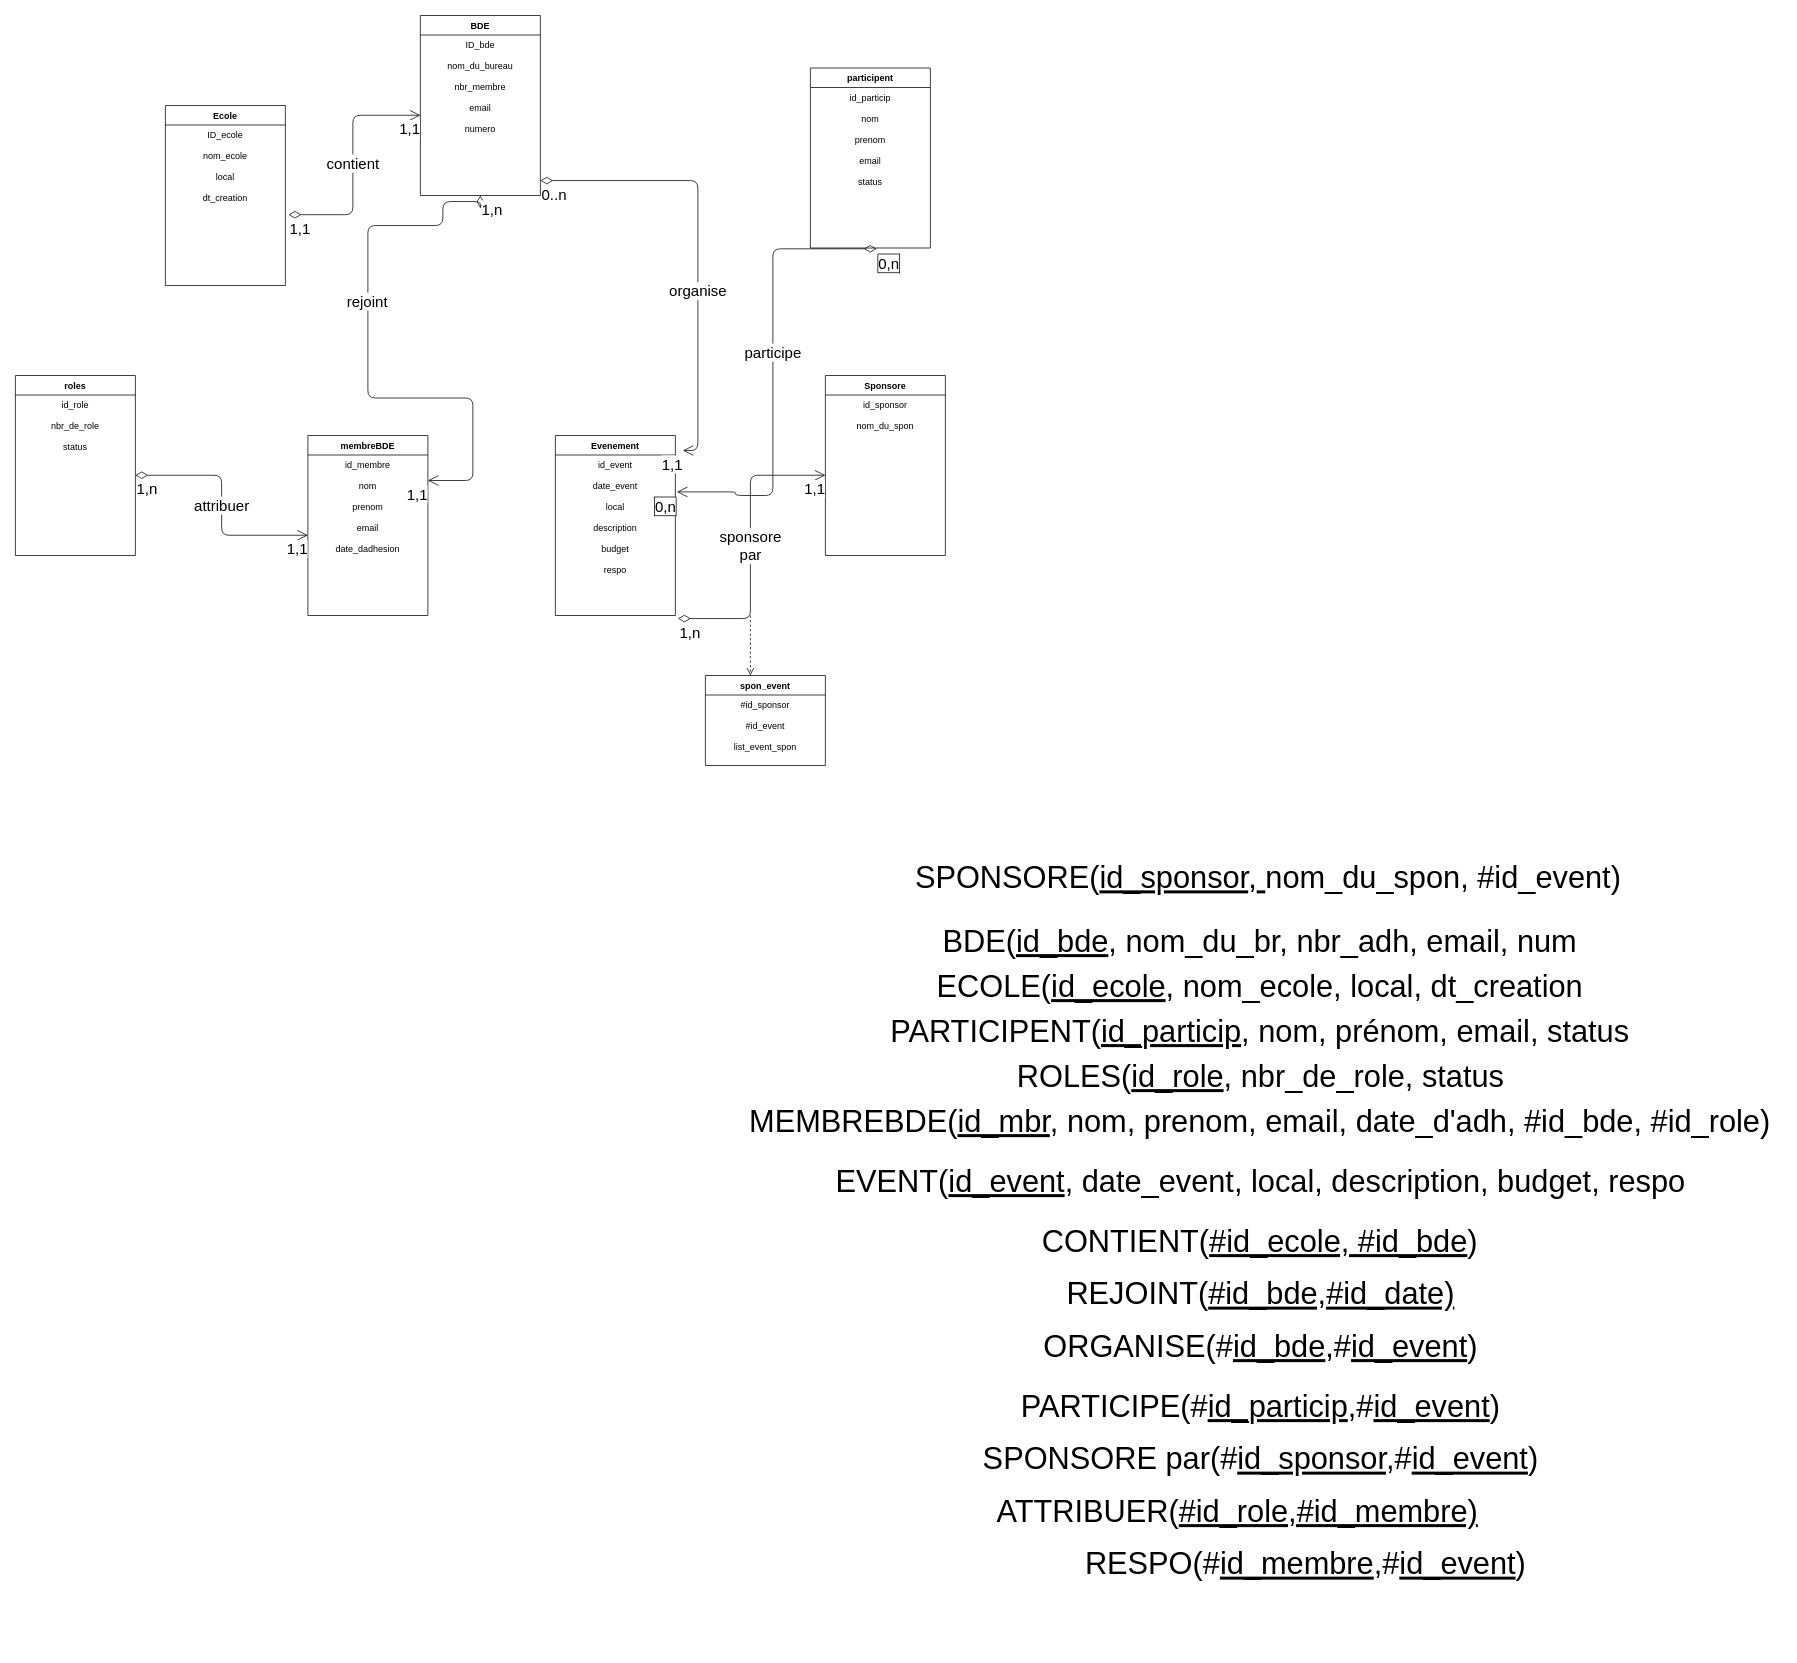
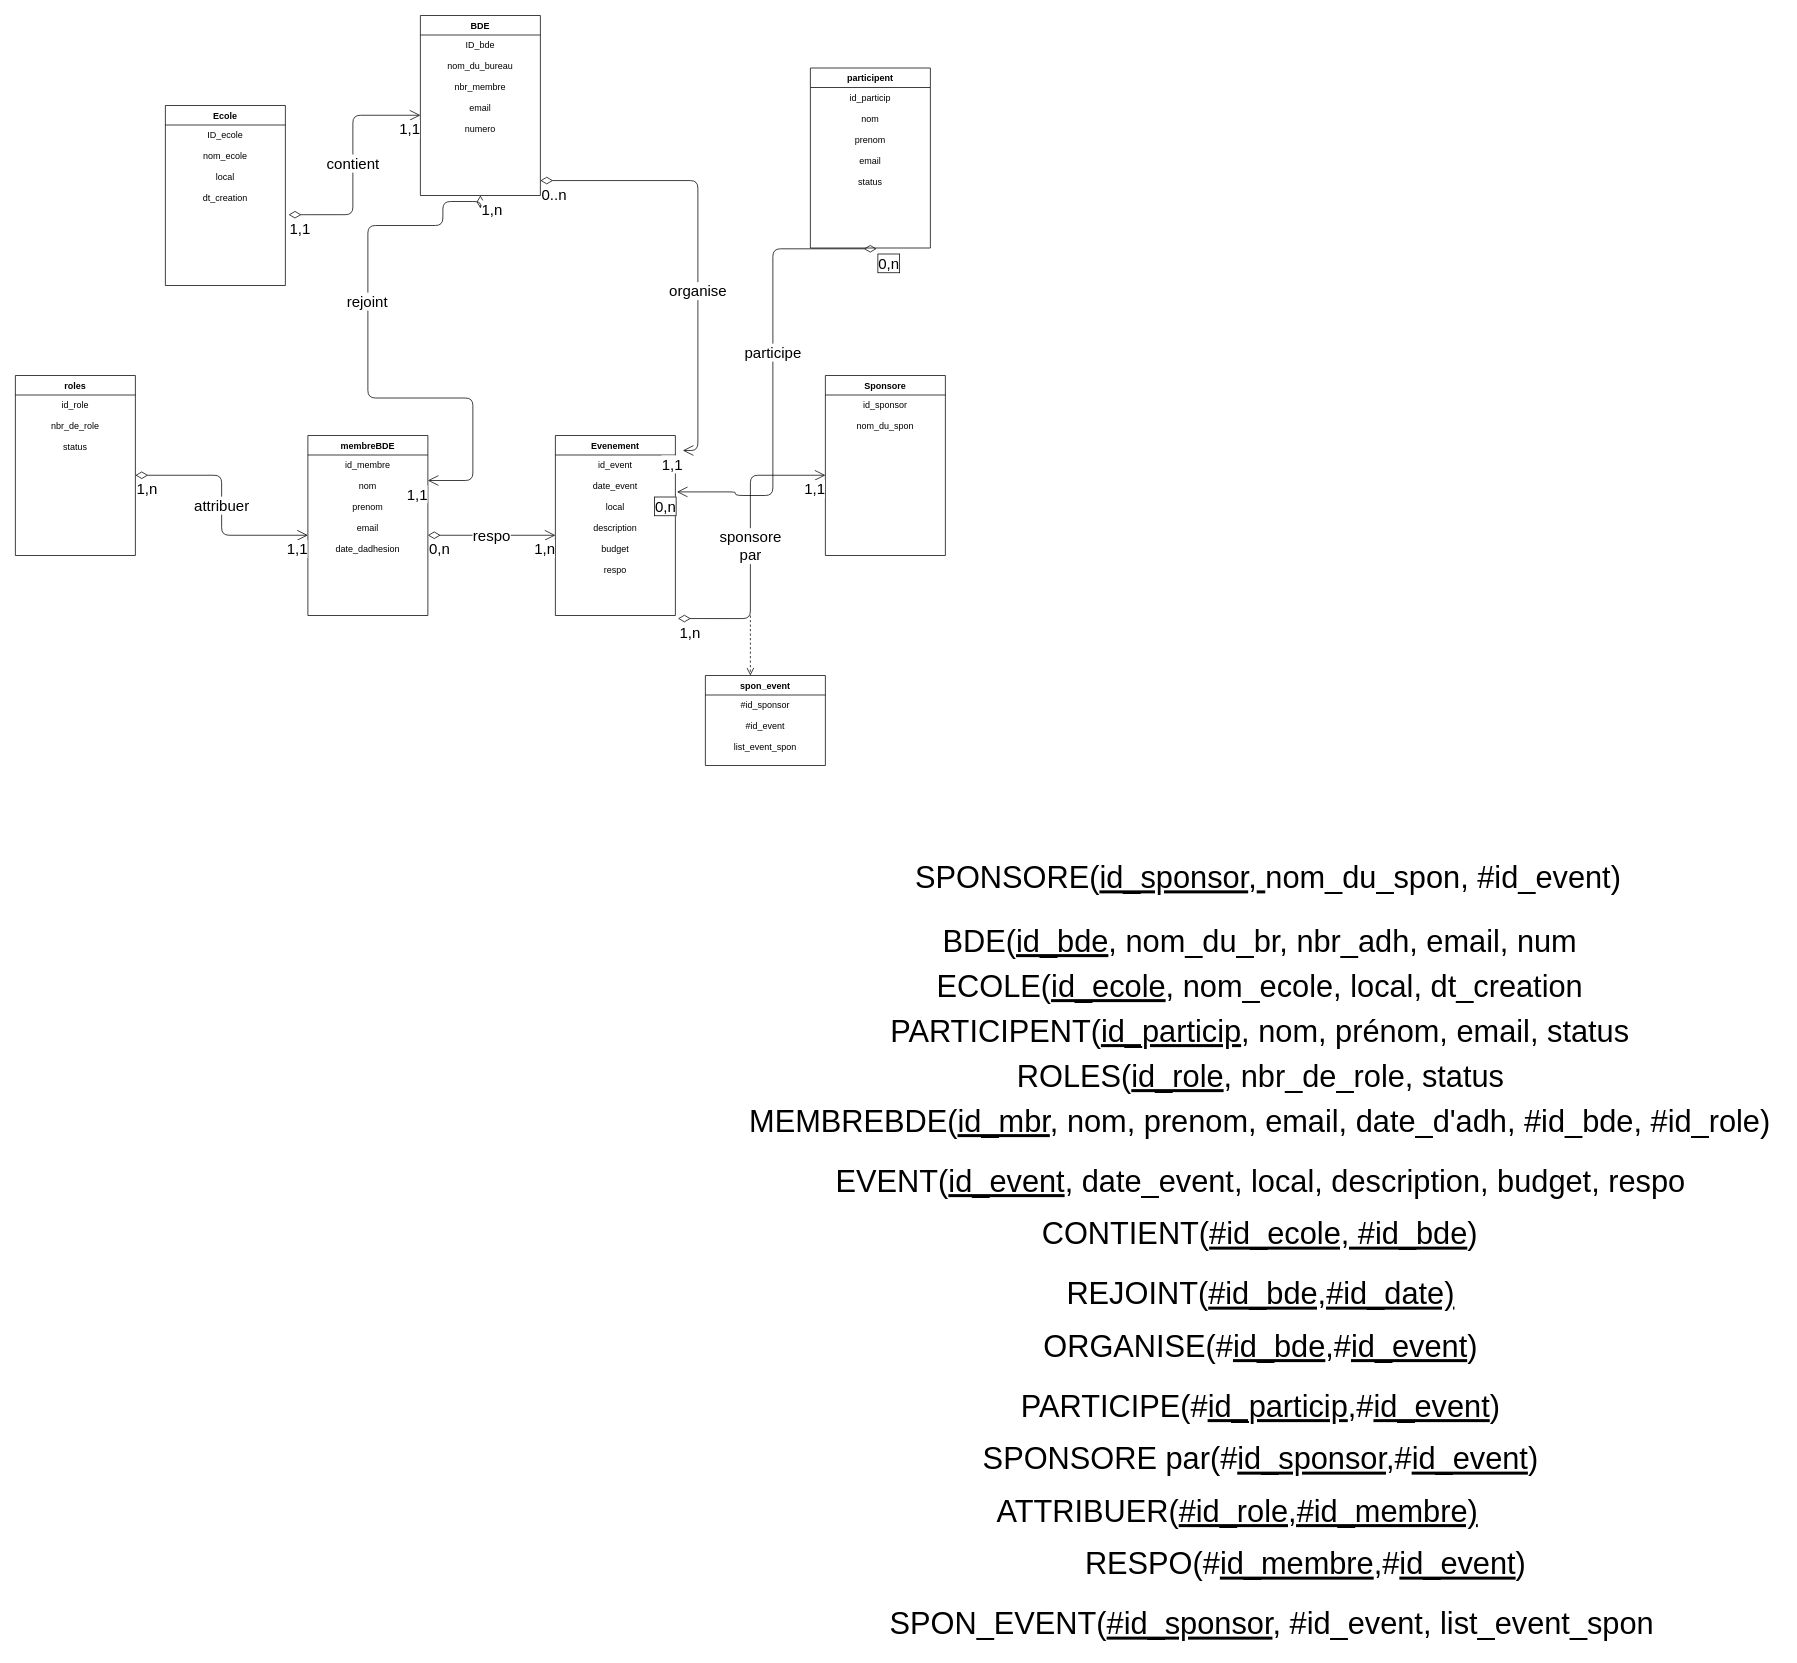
none -> (496, 535)
(1260, 1242) -> (1260, 1234)
none -> (1272, 1624)
